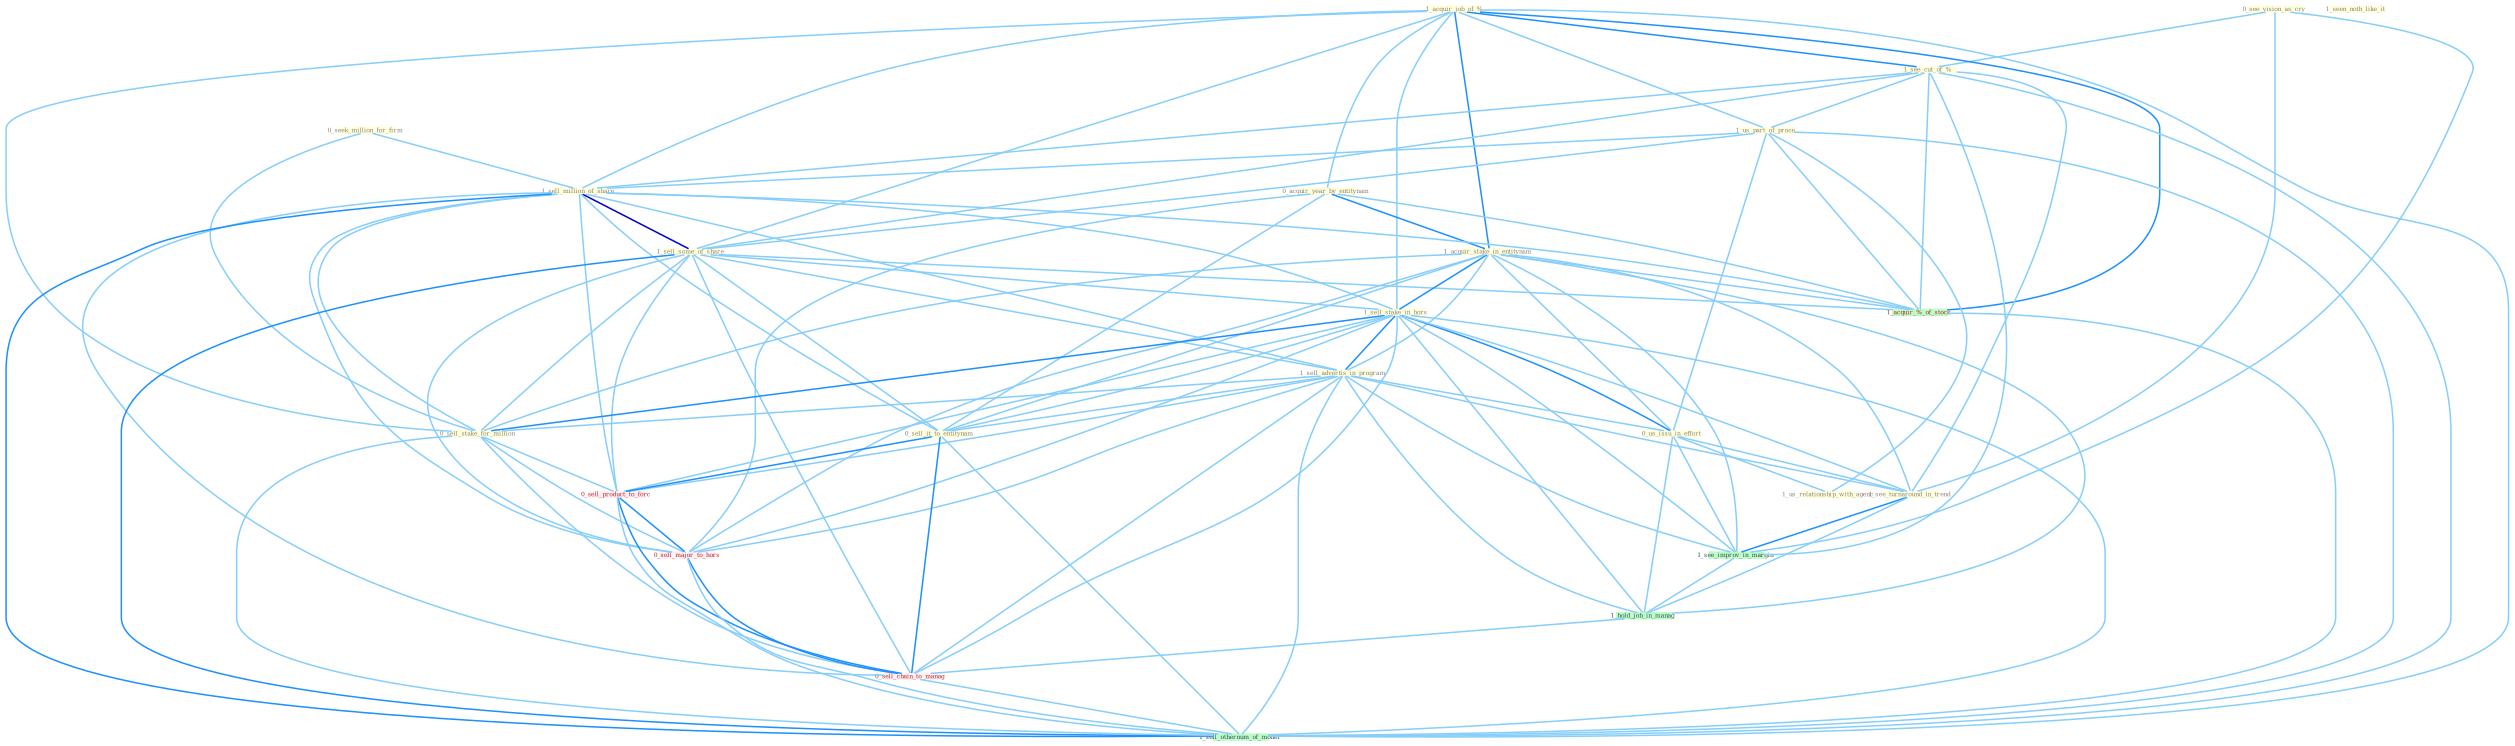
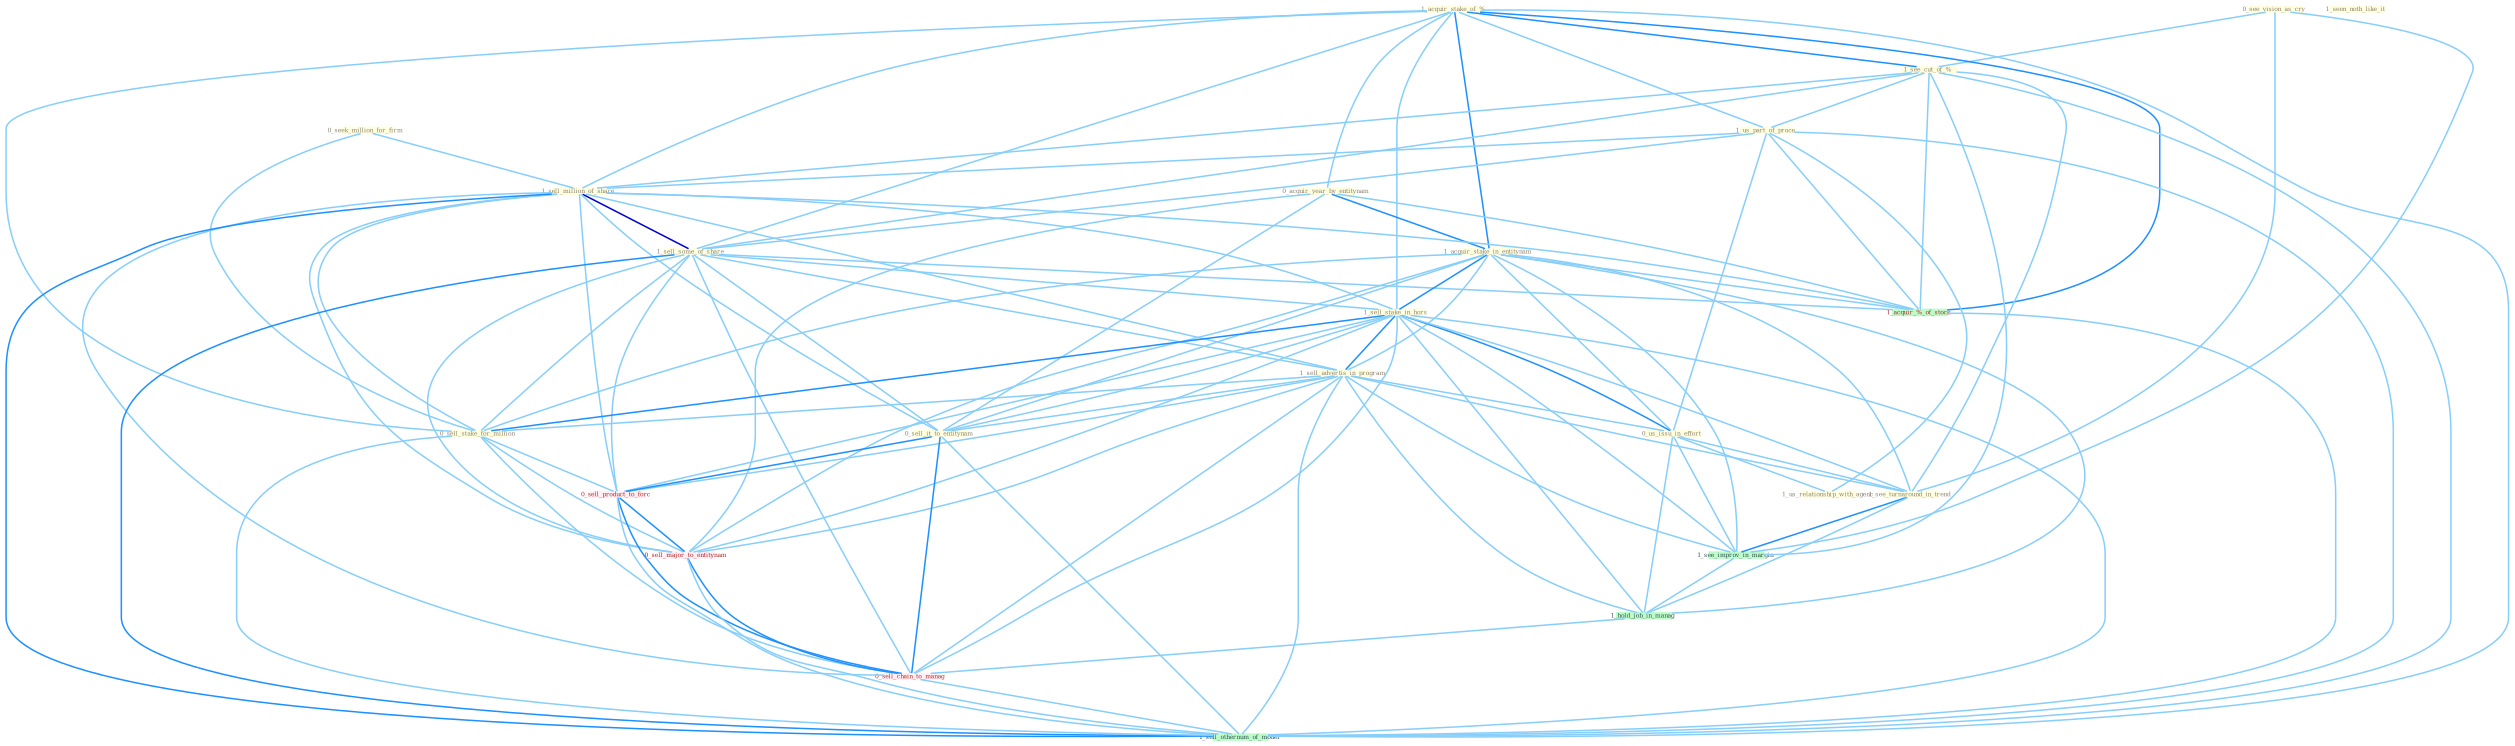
(1454, 9) -> (1454, 9)
(687, 555) -> (687, 555)
